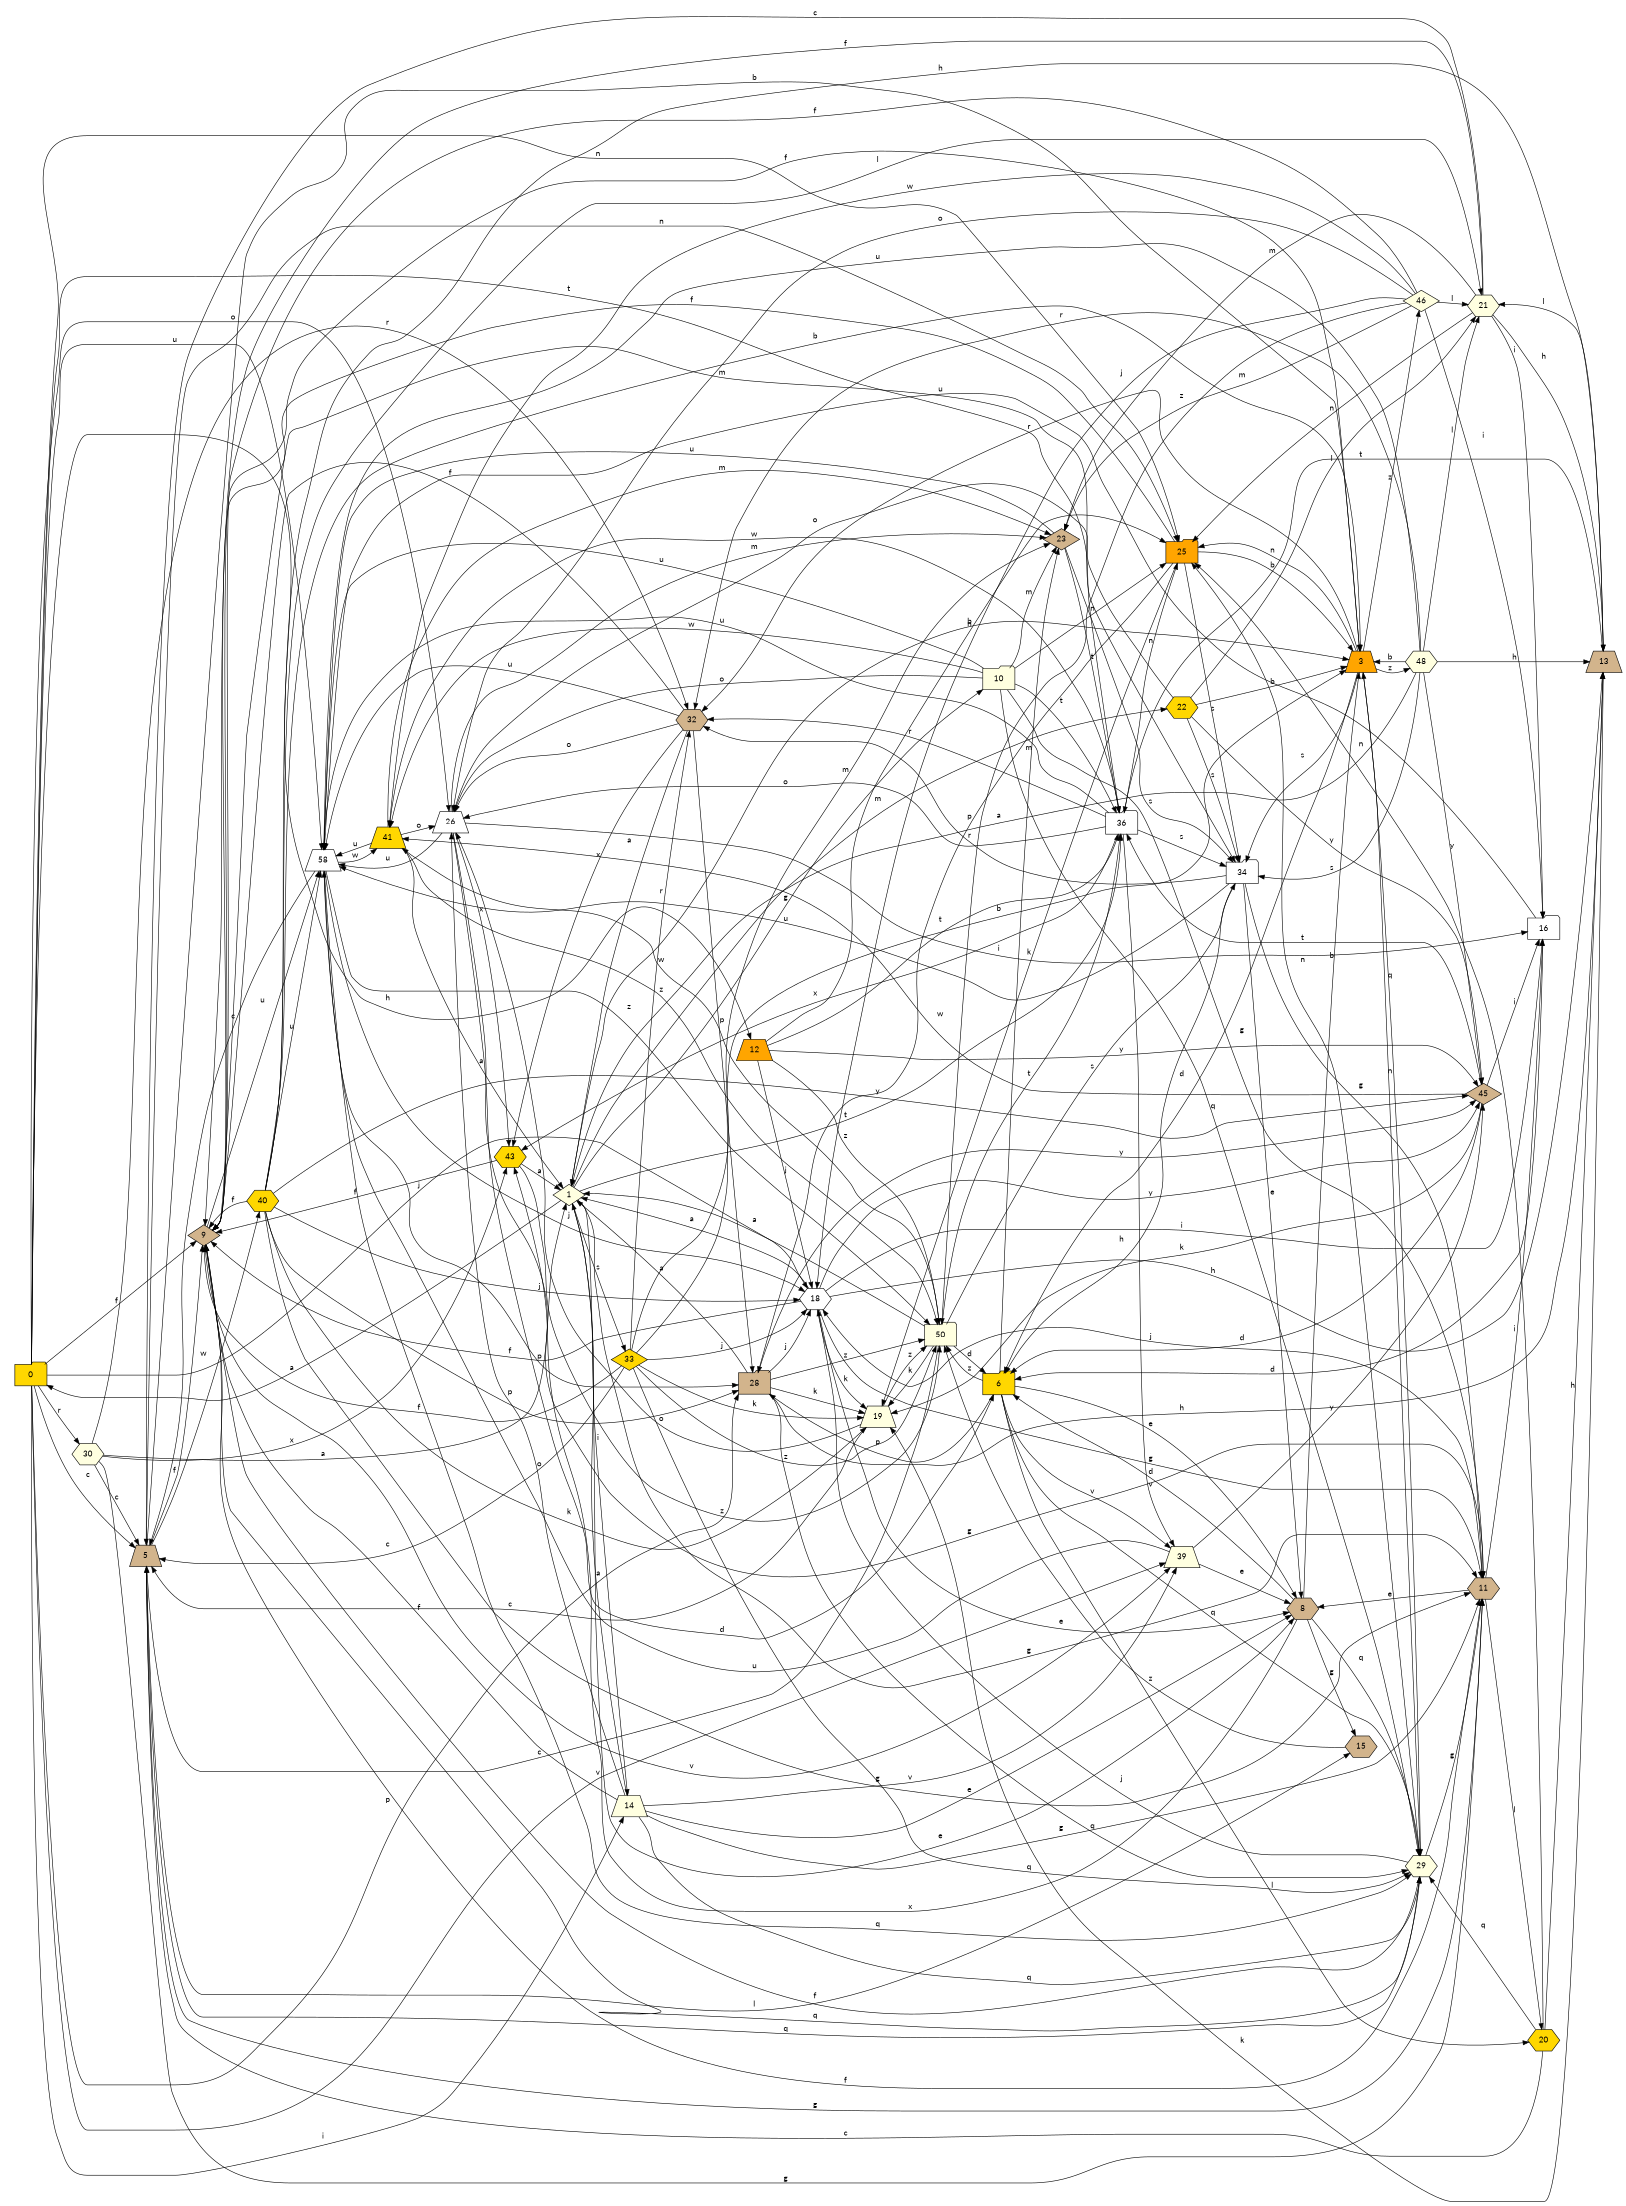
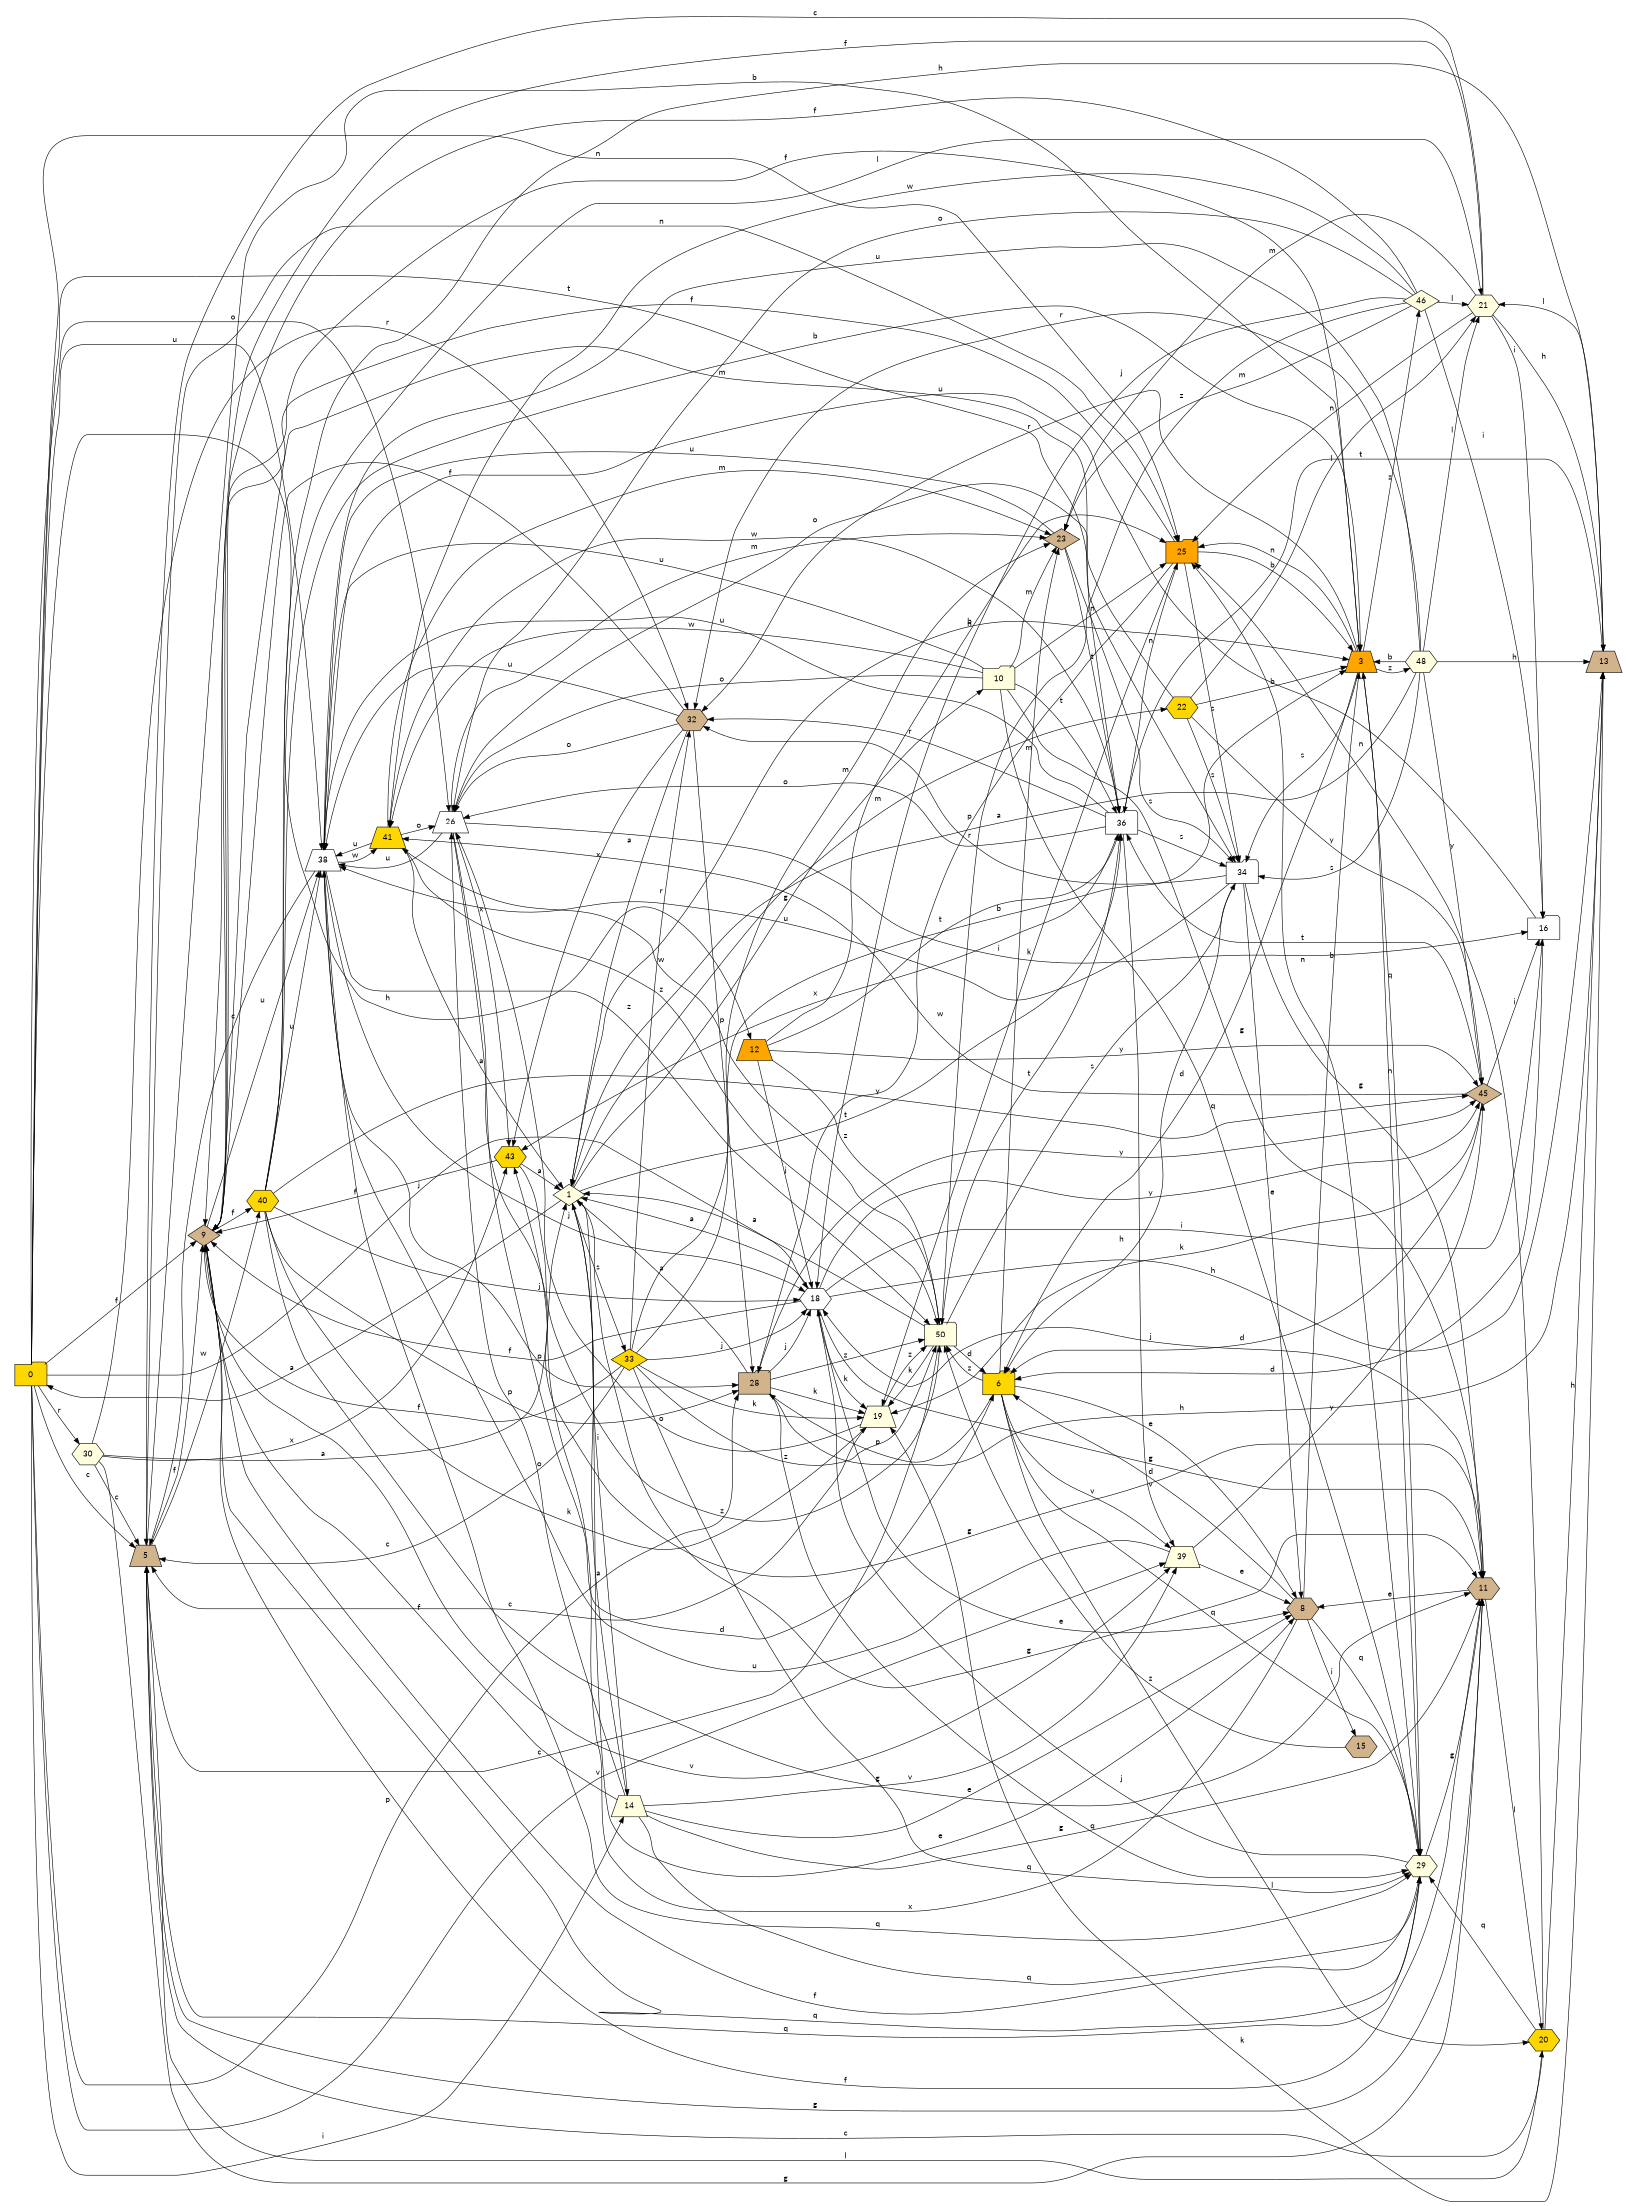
(323, 860) -> (323, 860)
(227, 1208) -> (230, 1221)
(1524, 1247) -> none
(1332, 1672) -> (1332, 1672)
(584, 2000) -> (635, 2160)
